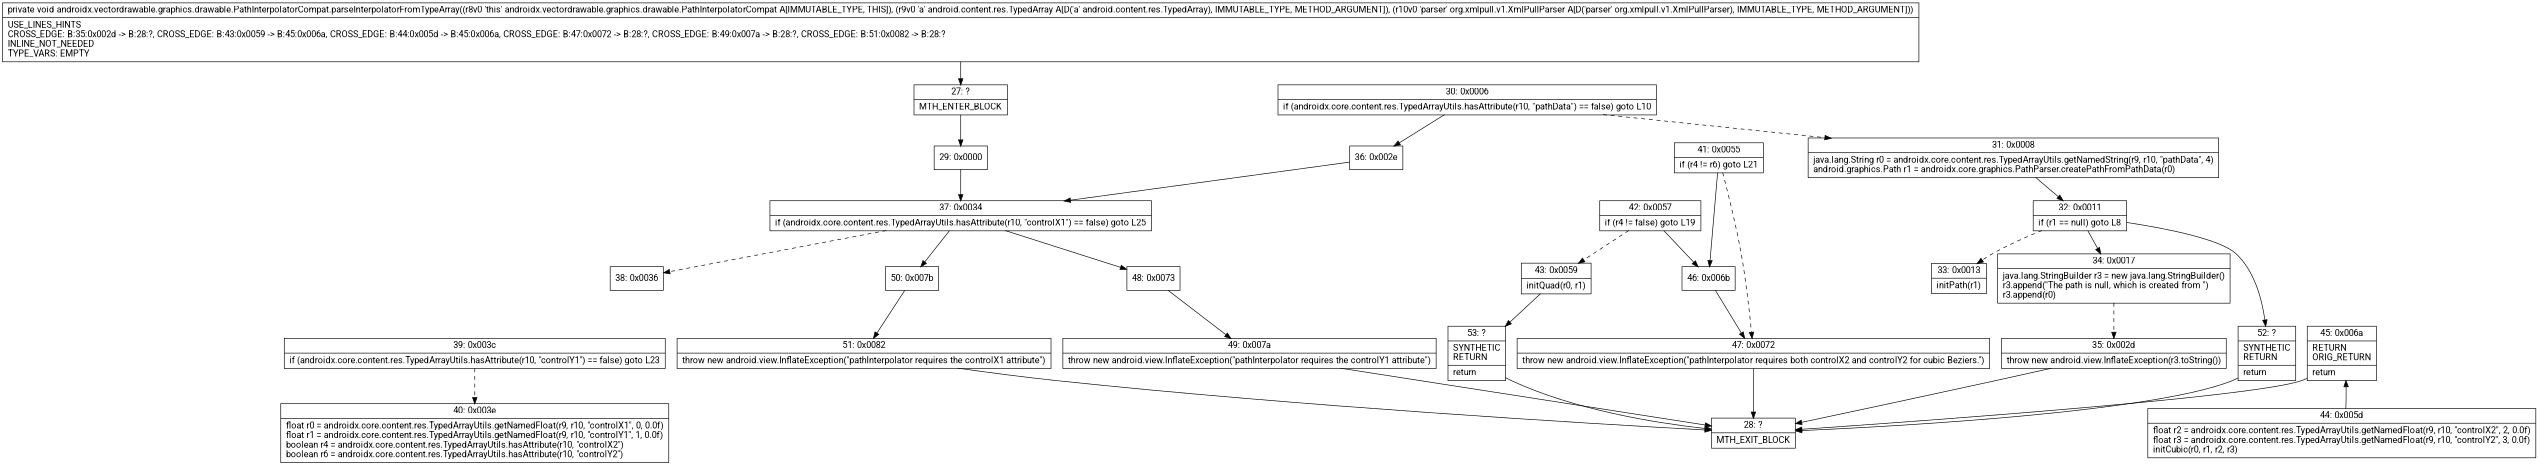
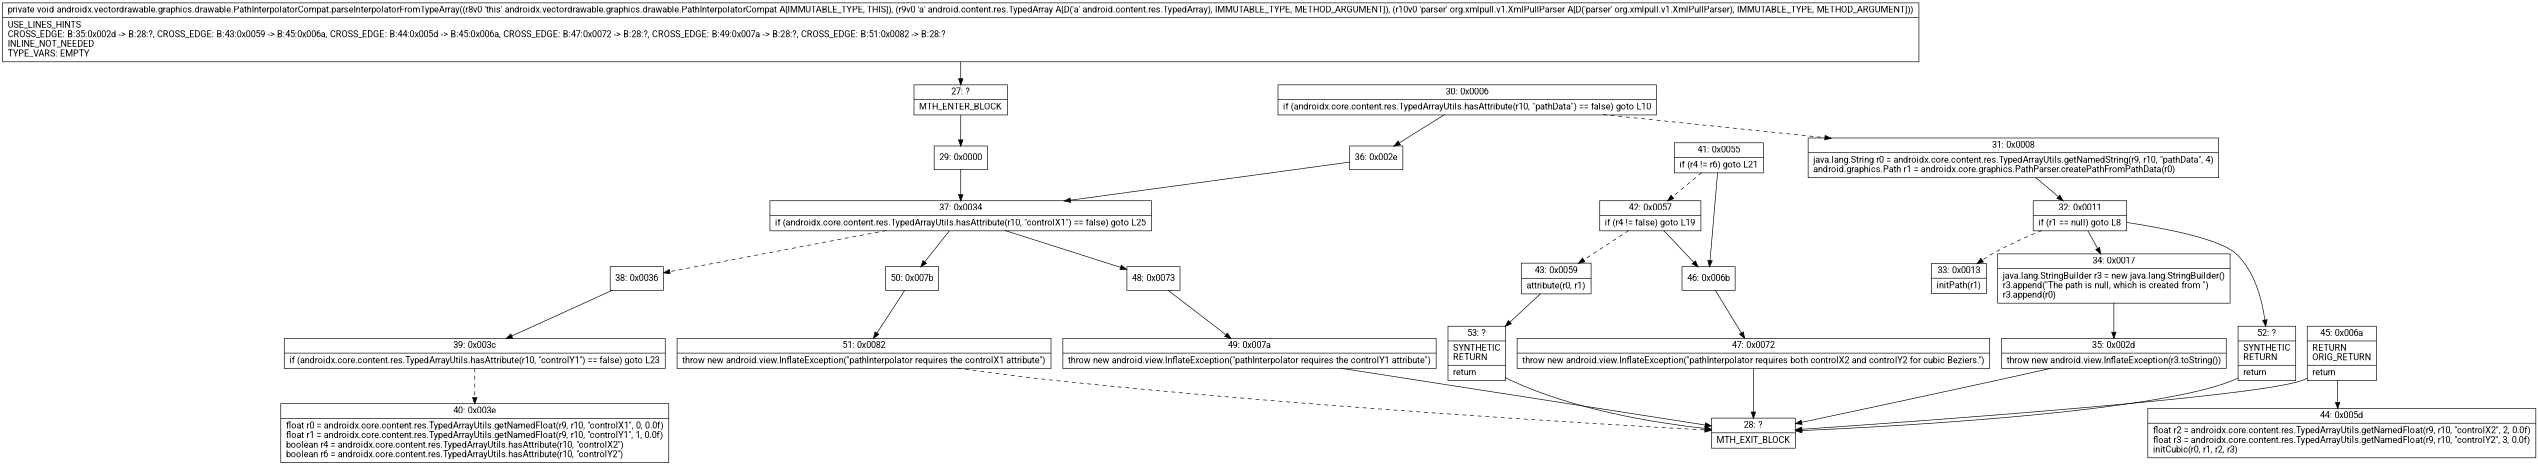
(1741, 252) -> (1687, 185)
(1556, 286) -> (1556, 286)
none -> (562, 313)
(2114, 317) -> (2114, 317)
(2346, 398) -> (2337, 391)
(1331, 405) -> (1331, 405)
